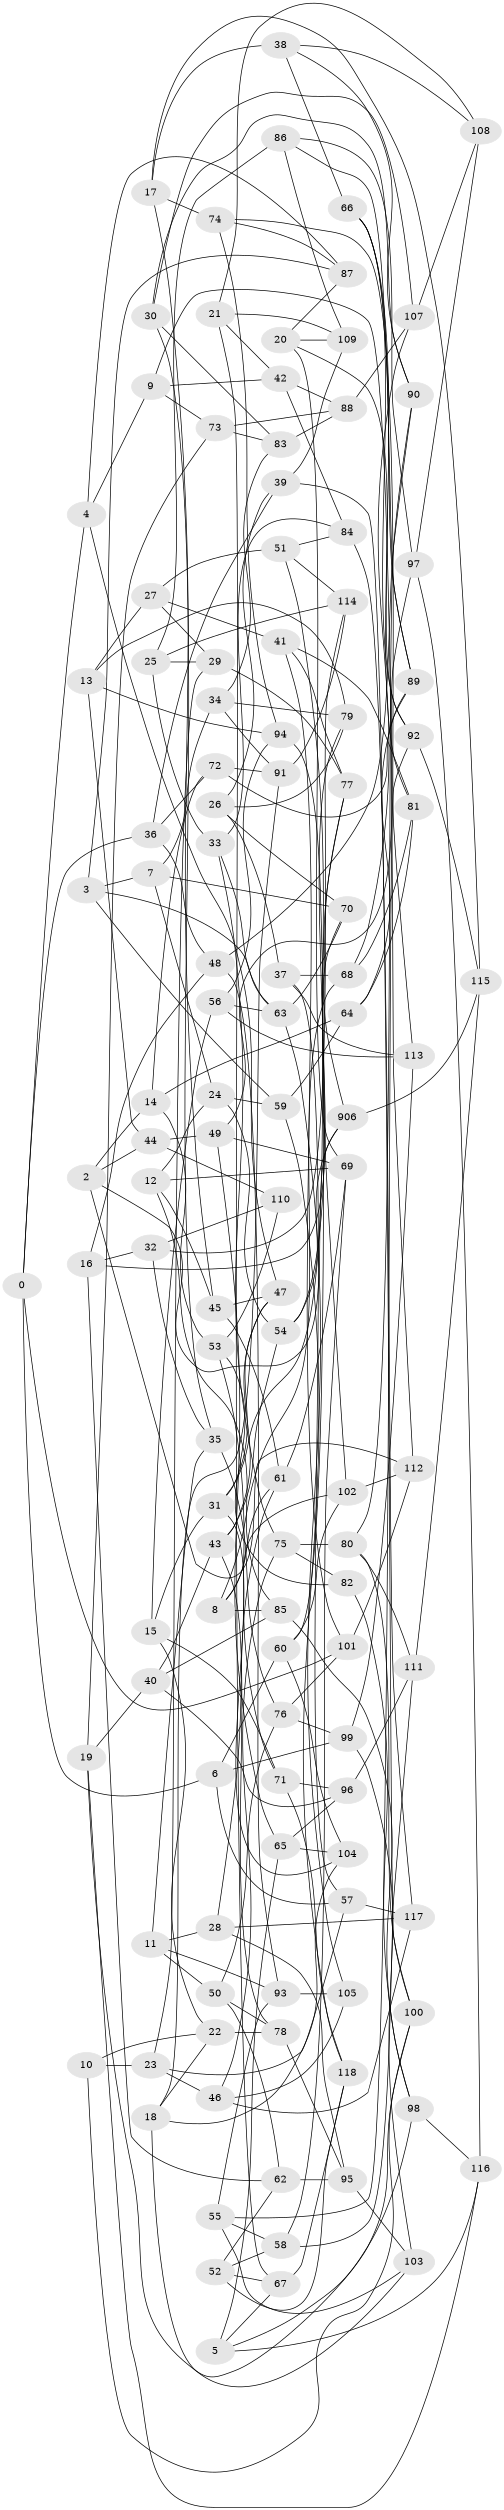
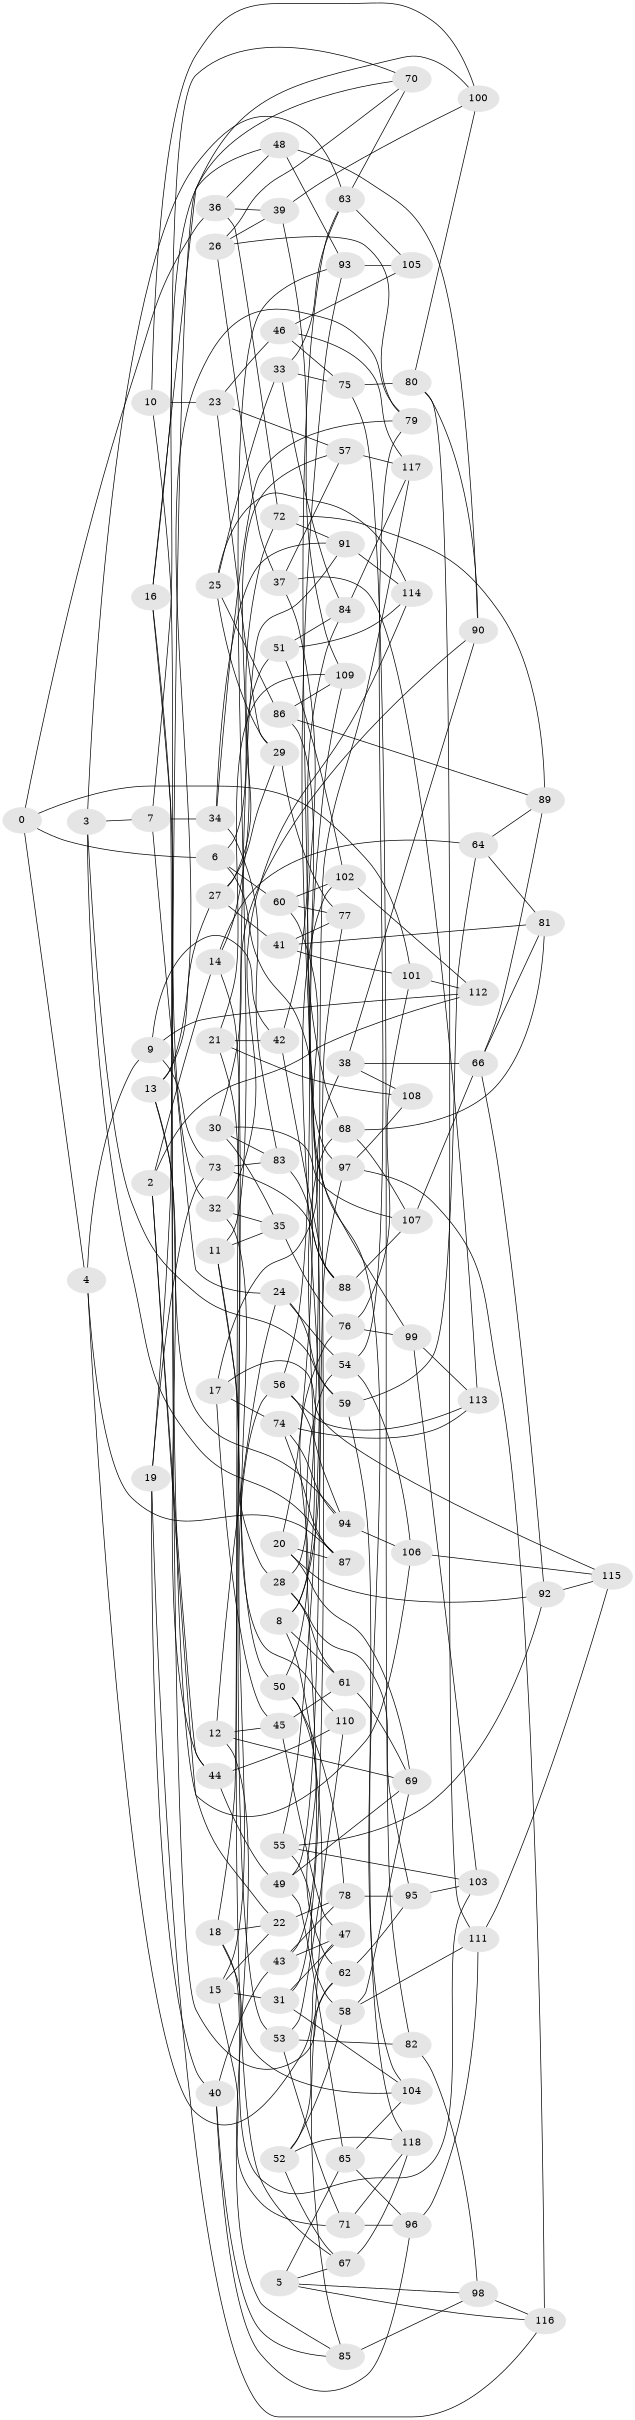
(447, 224) -> (445, 1142)
(347, 1118) -> (412, 1553)
